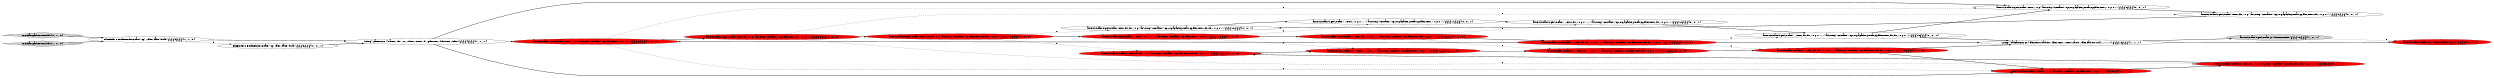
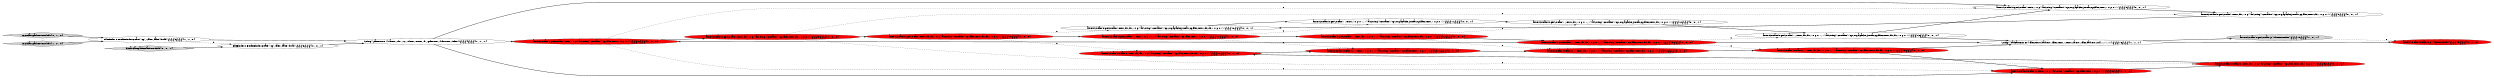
none -> (149, 49)
